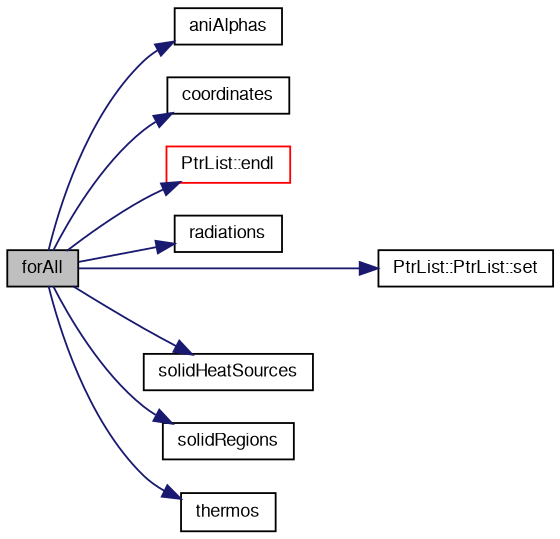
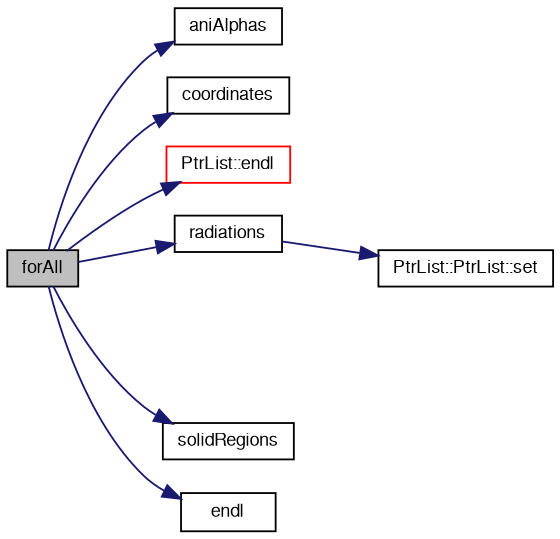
(219, 268) -> (321, 247)
(228, 372) -> none
(228, 512) -> (228, 512)
